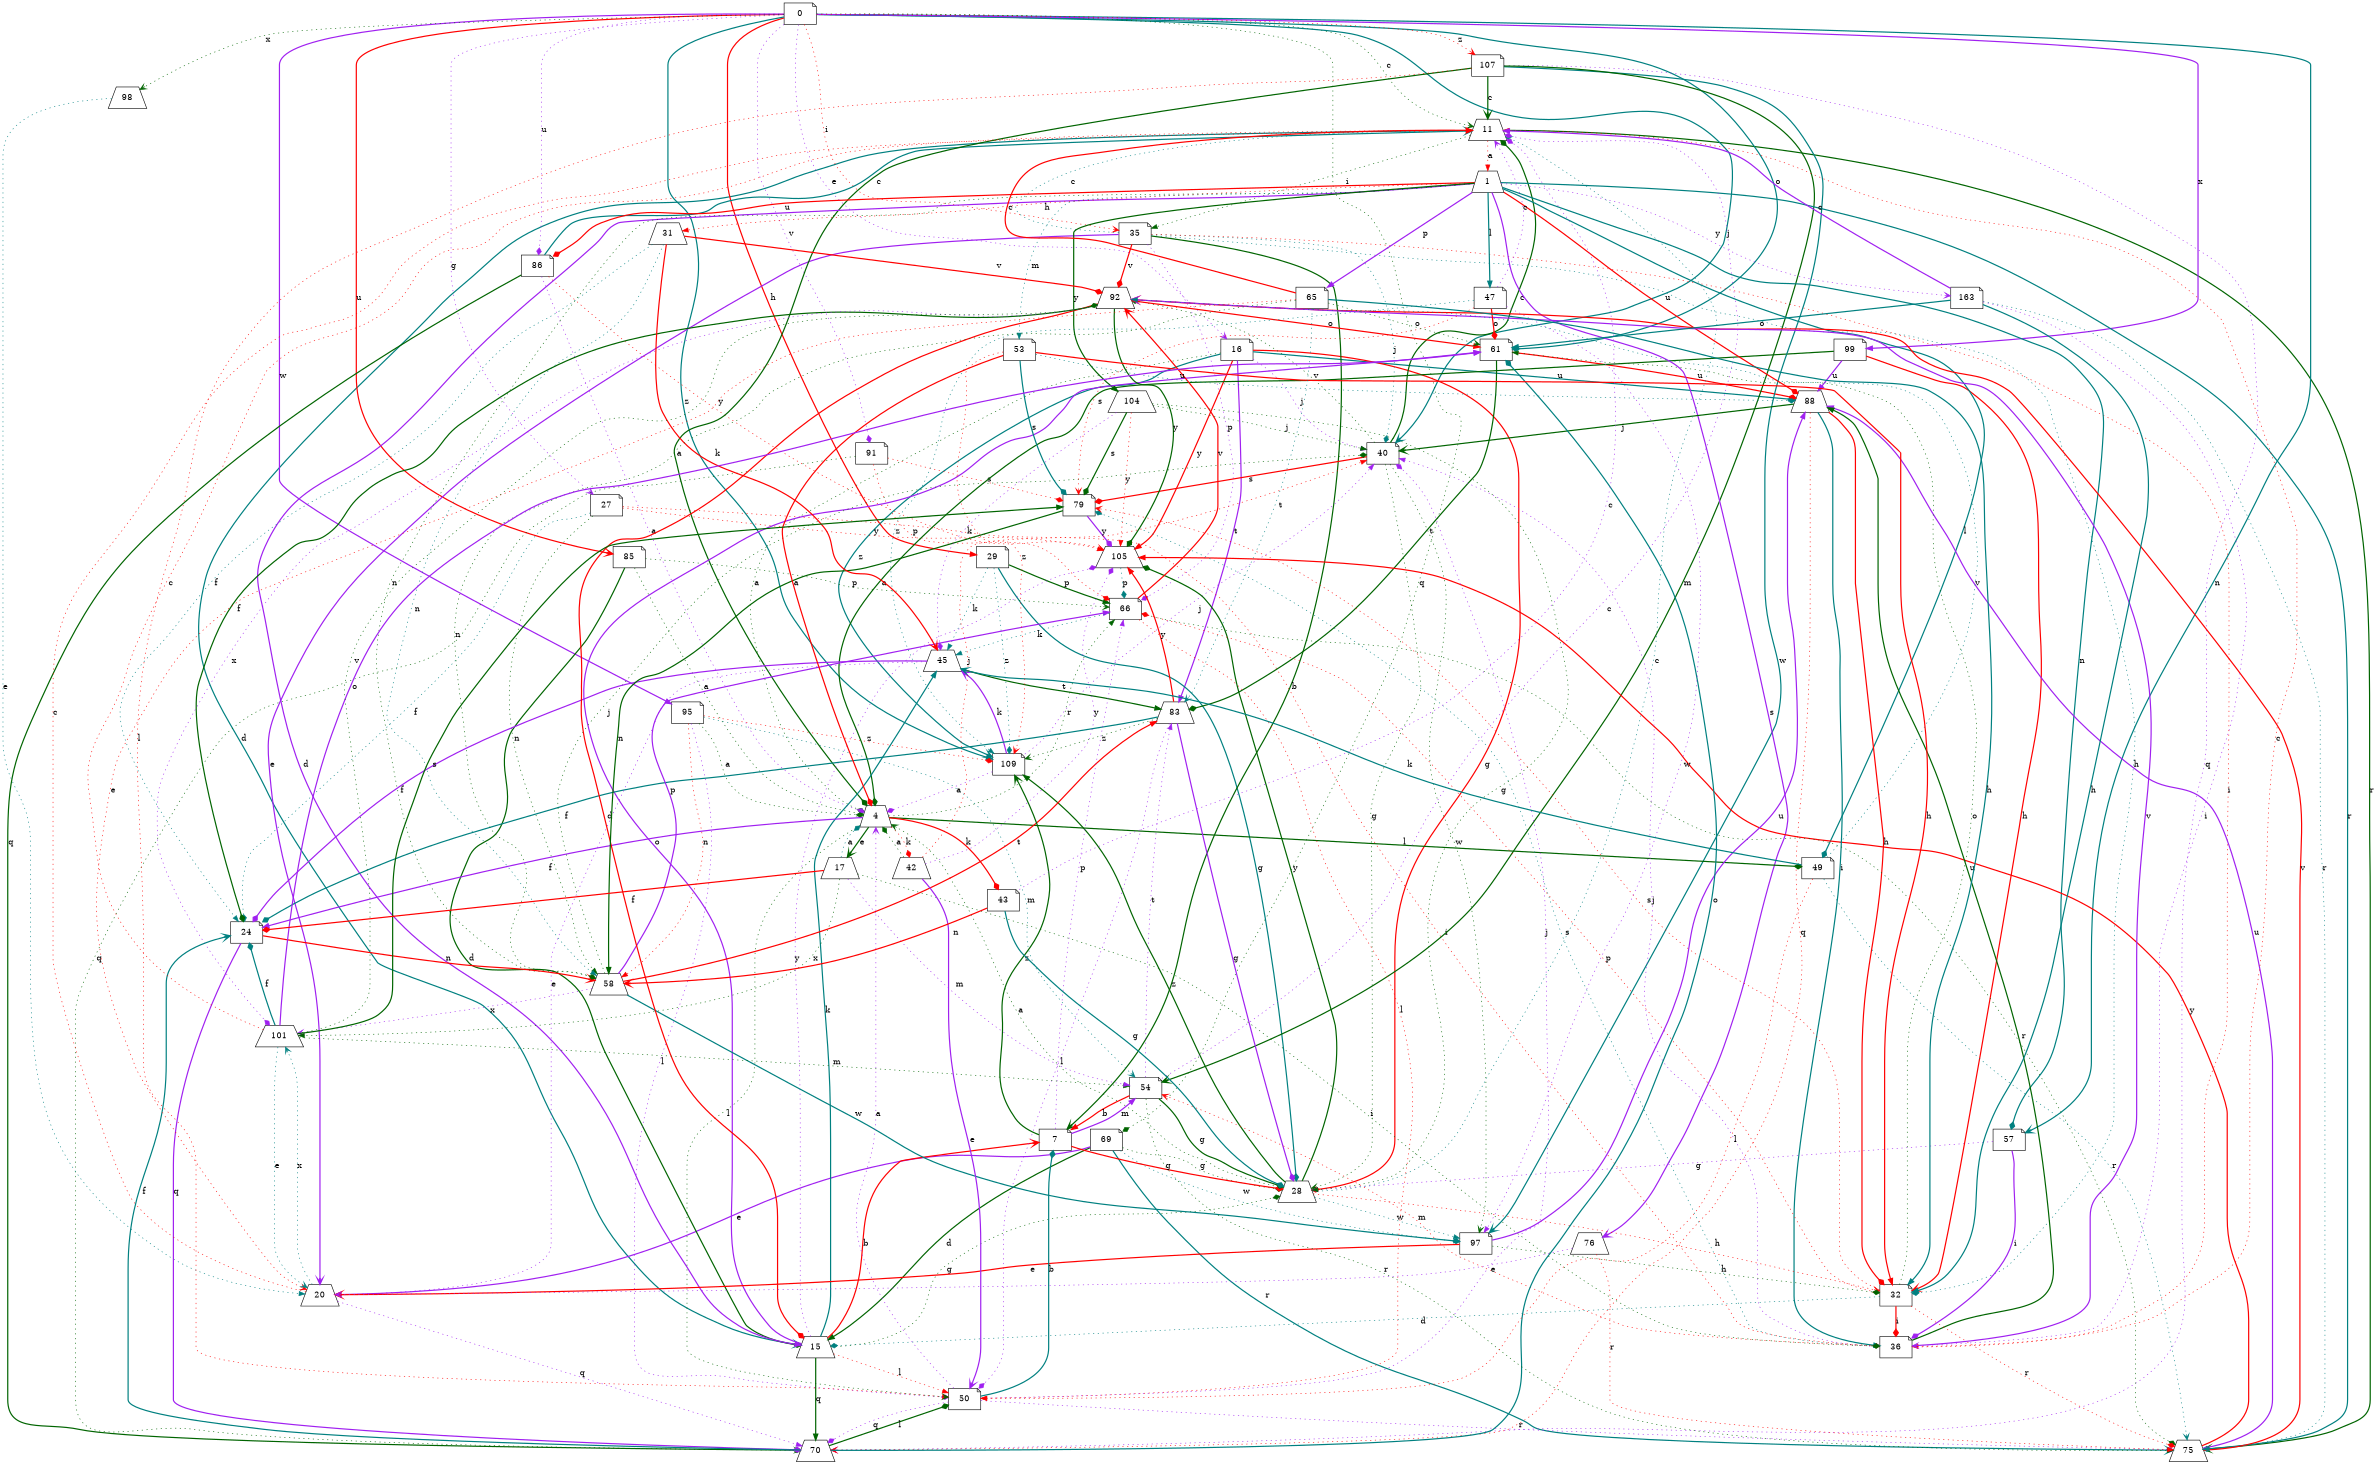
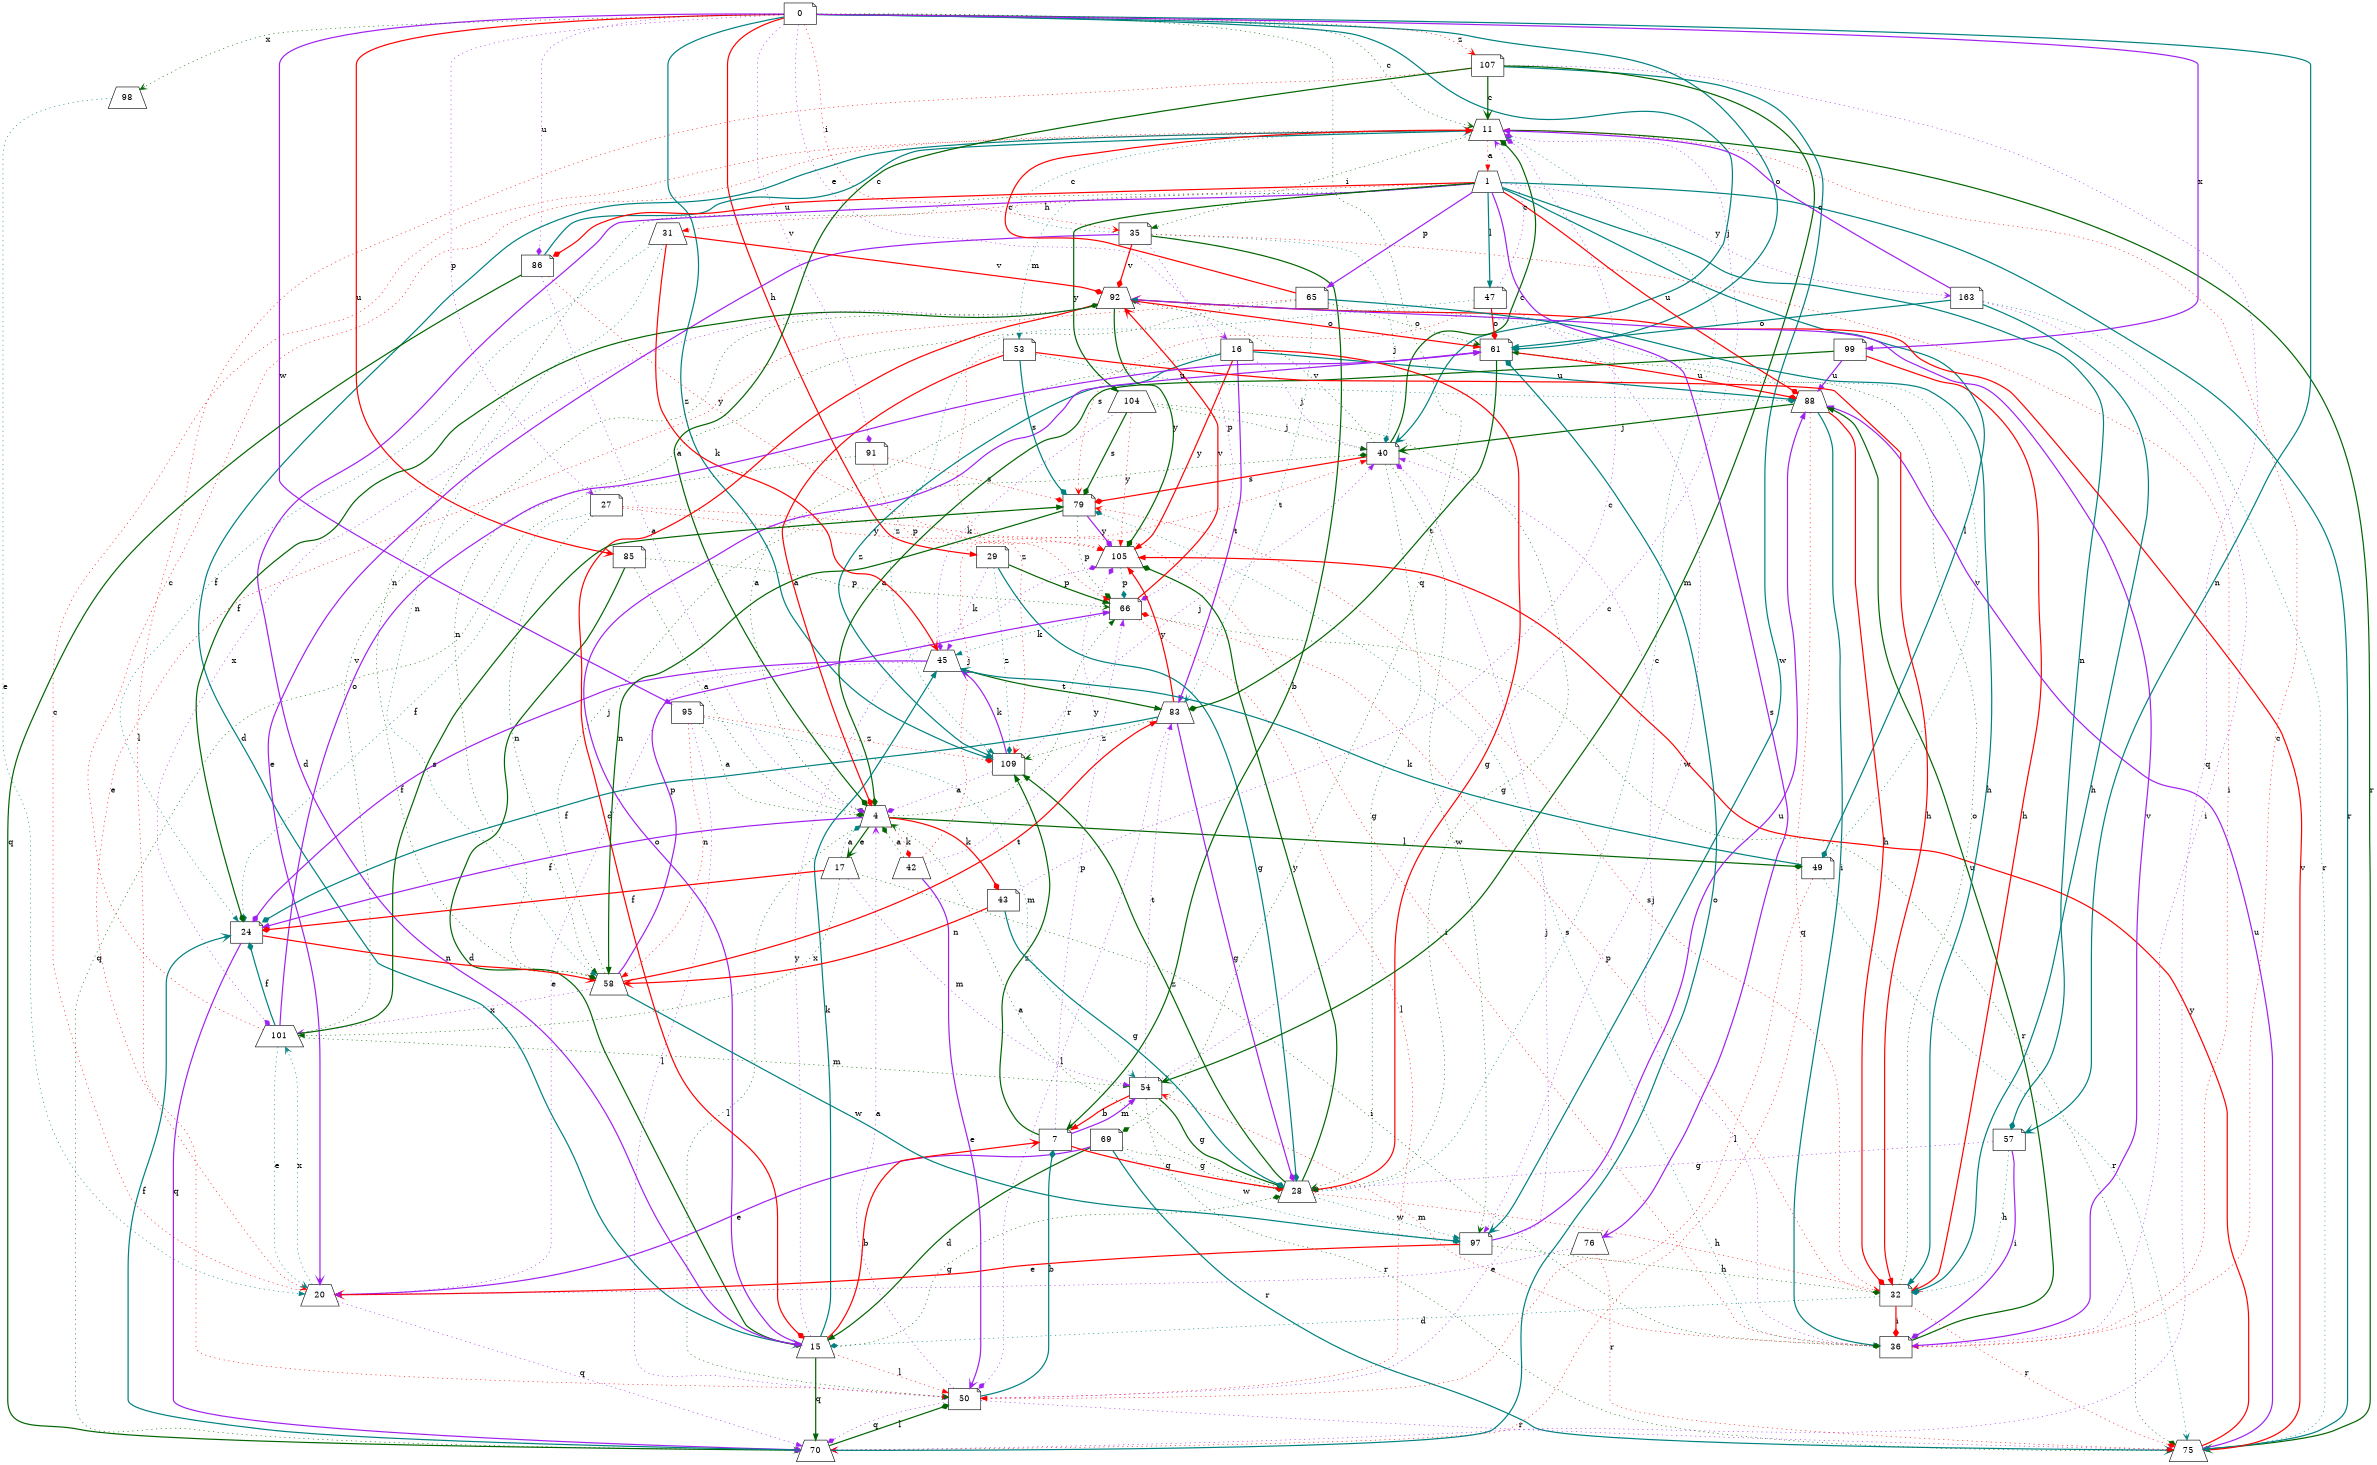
(454, 266) -> (454, 266)
(2060, 440) -> (1995, 1247)
none -> (1081, 559)
(969, 606) -> (969, 606)
(1020, 961) -> (1020, 961)
